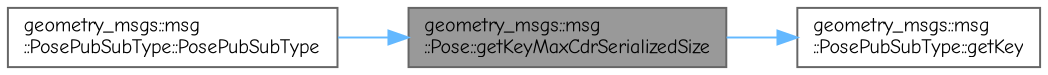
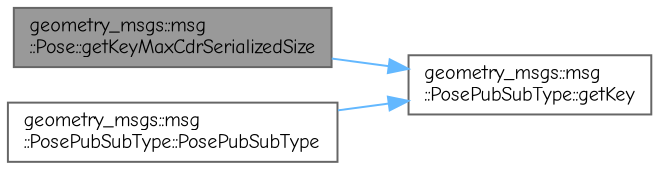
(363, 37) -> (363, 107)
